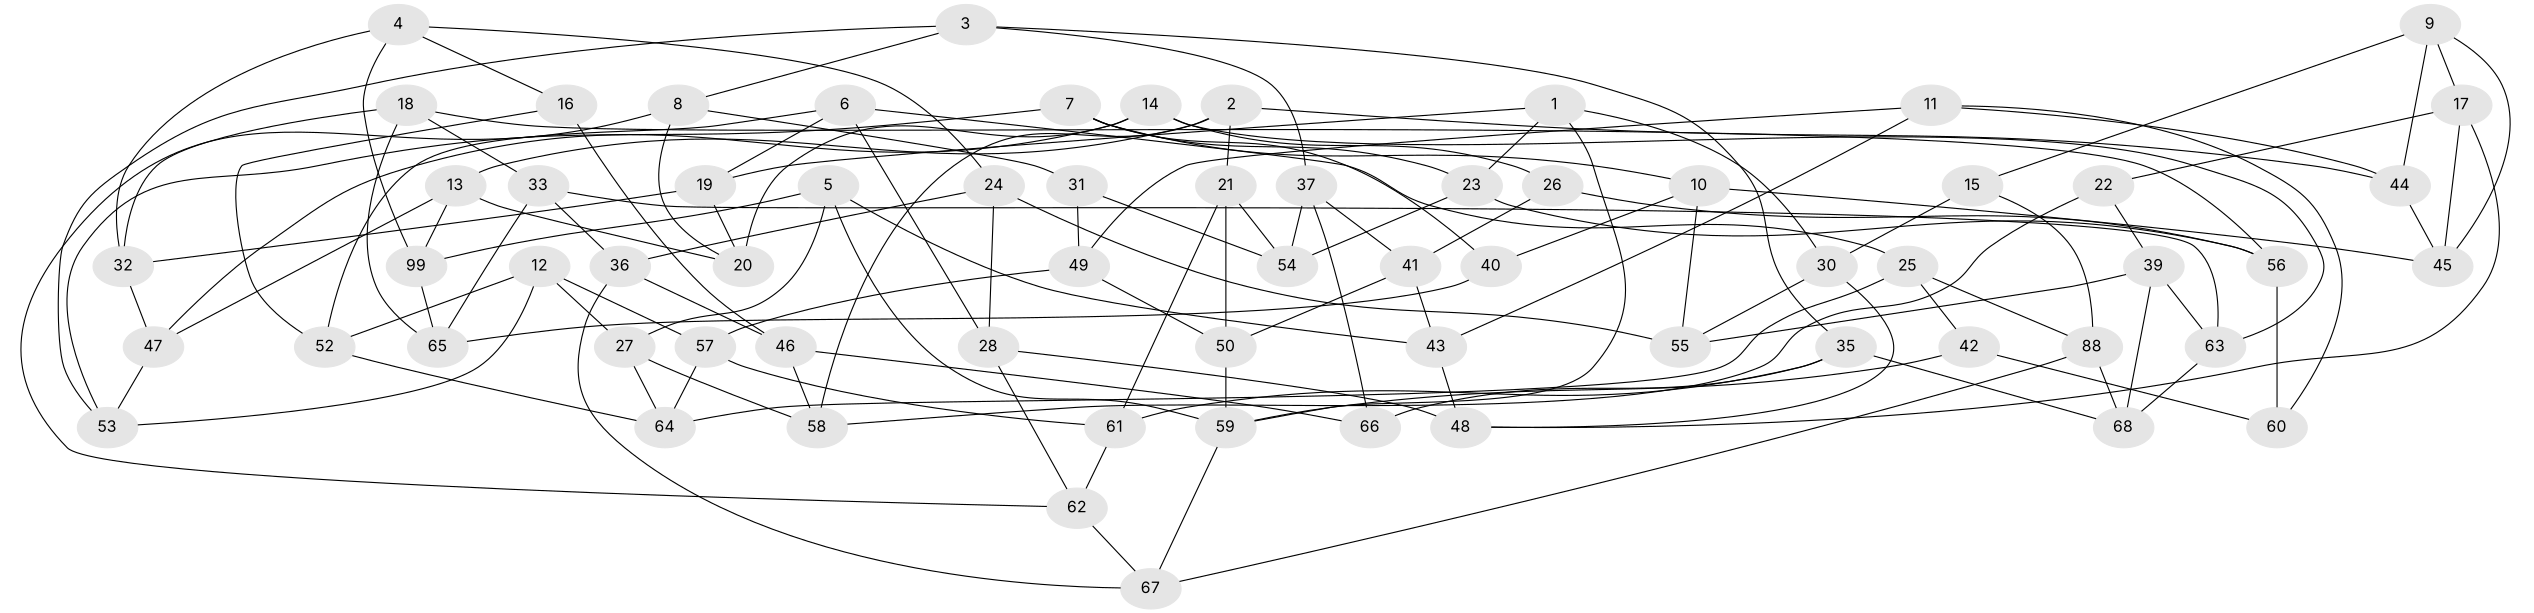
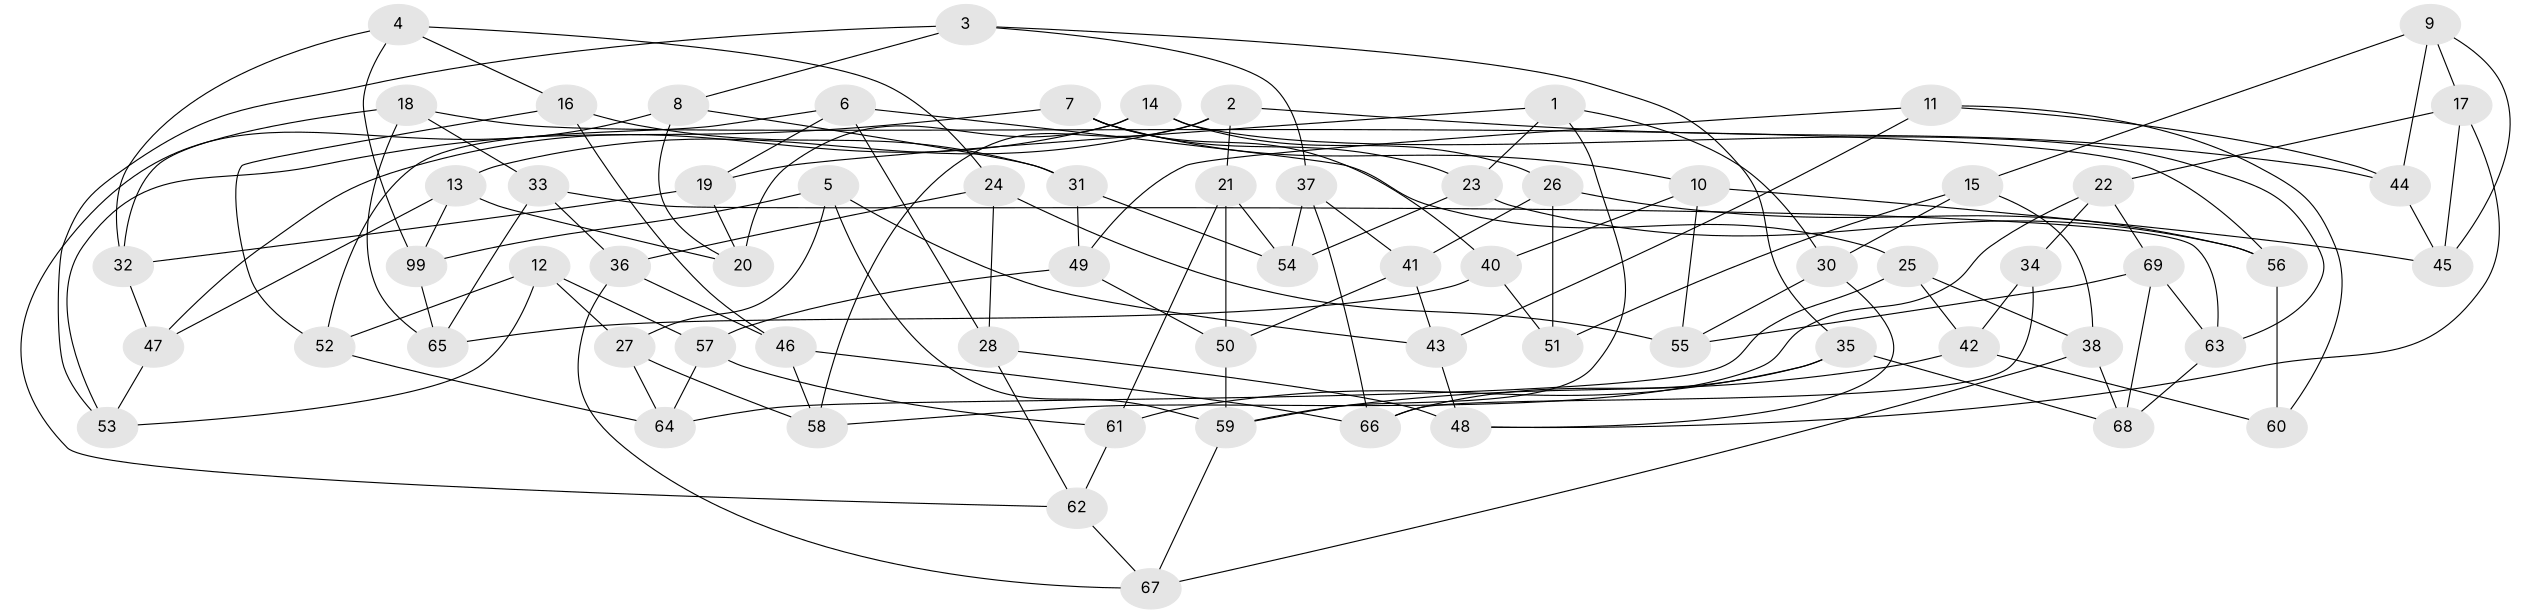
none -> (824, 140)
none -> (2031, 266)
(2154, 266) -> (2154, 266)
none -> (1553, 347)
(2092, 347) -> (2092, 347)
